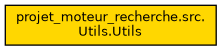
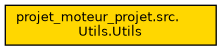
(111, 25) -> (111, 25)
